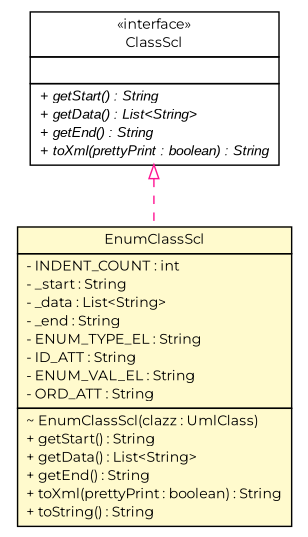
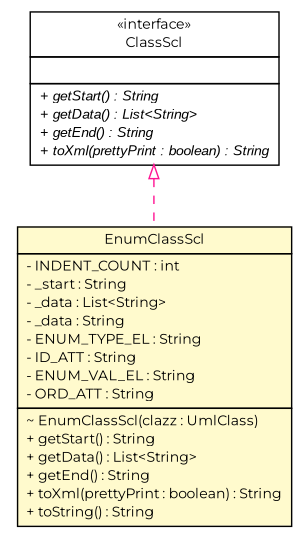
(74, 321) -> (76, 321)
